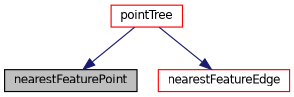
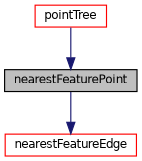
(181, 45) -> (71, 107)
